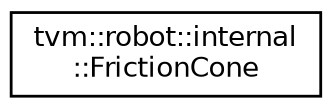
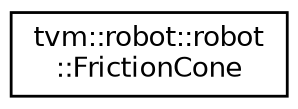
(166, 54) -> (149, 54)
